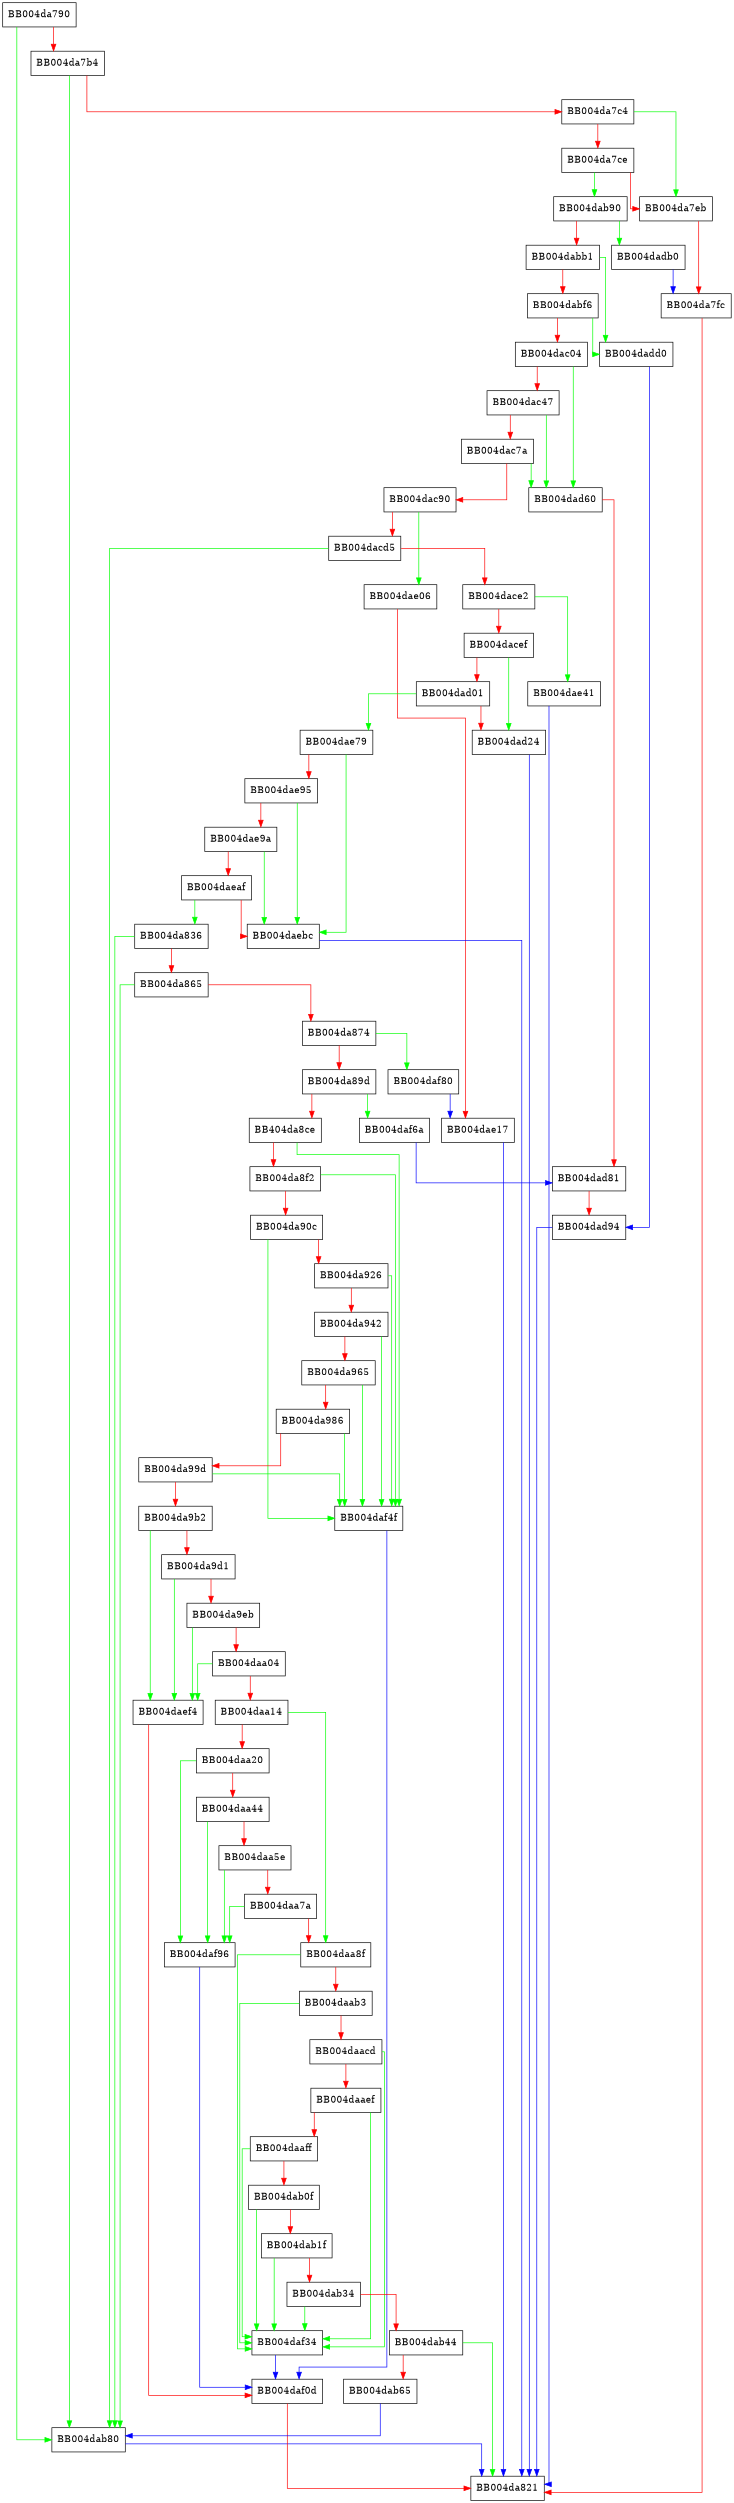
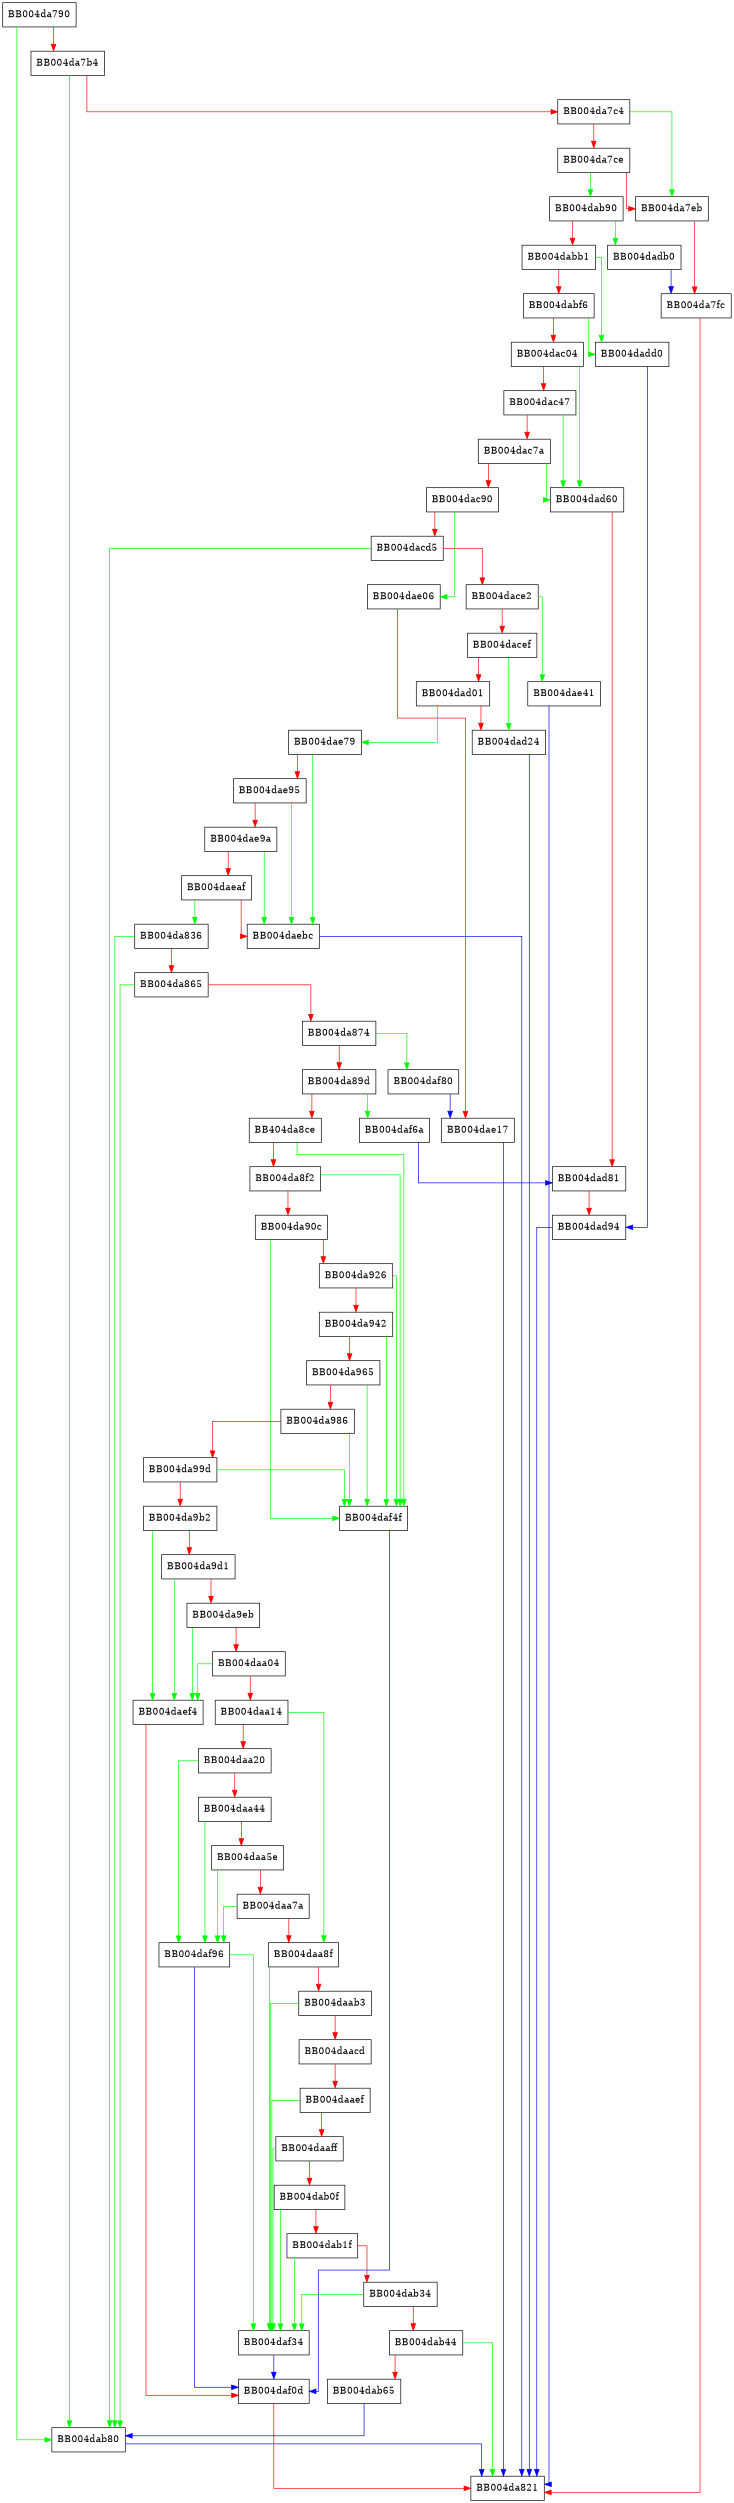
(384, 2226) -> (253, 2127)
